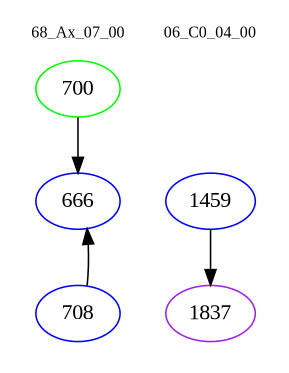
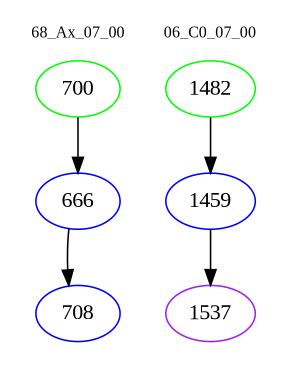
(211, 34) -> (211, 34)
none -> (211, 89)
(88, 265) -> (68, 249)
(211, 314) -> (211, 314)
